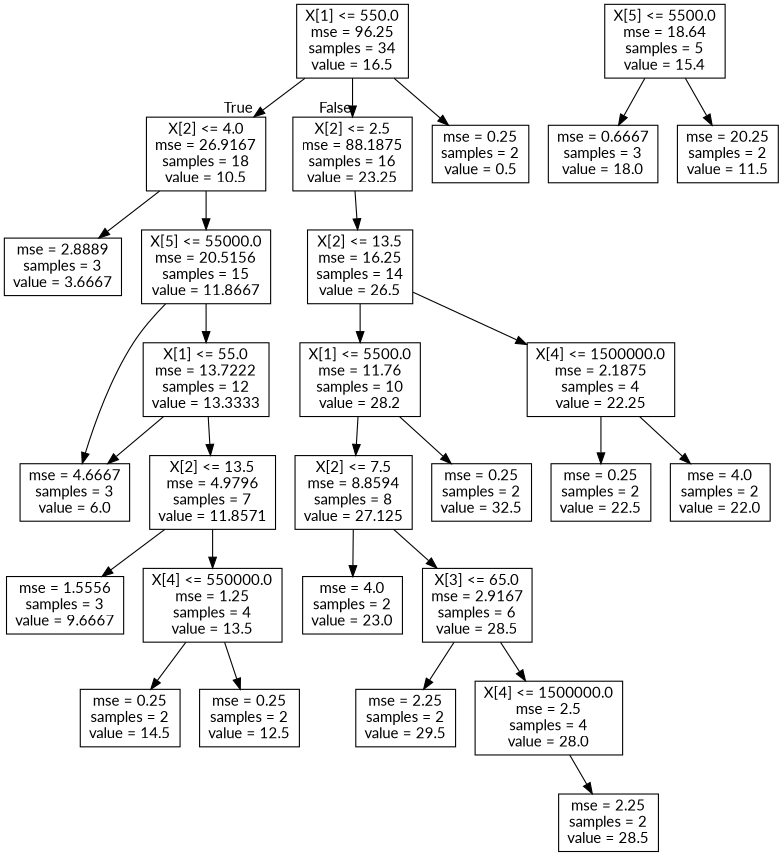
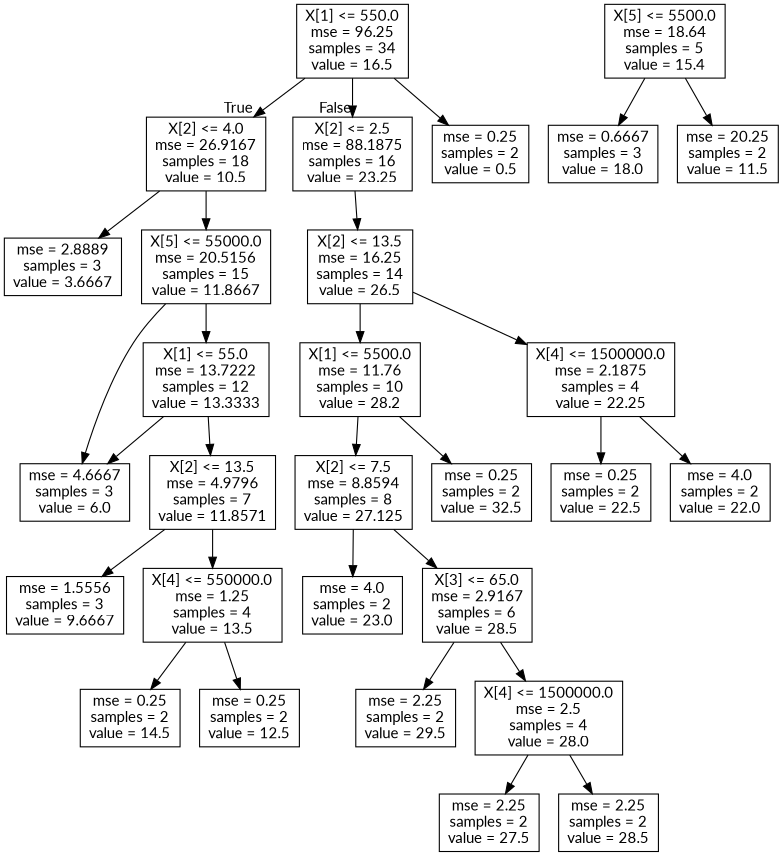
none -> (489, 823)
